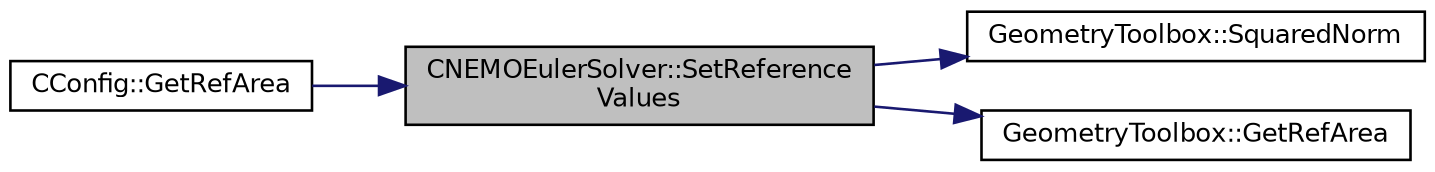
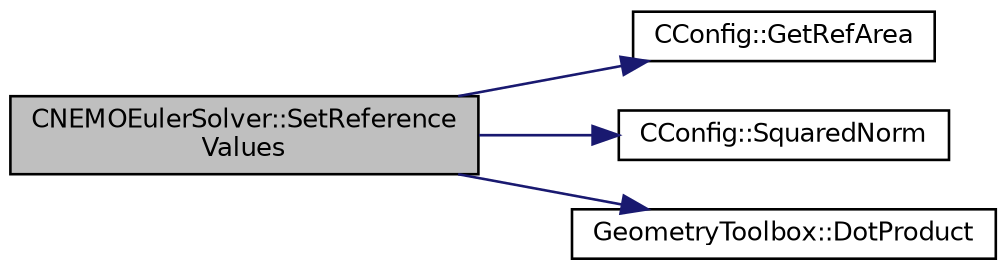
(1196, 36) -> (784, 135)
(345, 86) -> (540, 81)
(1196, 135) -> (784, 234)
